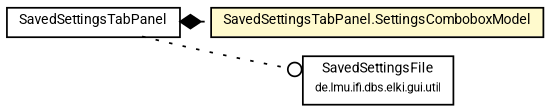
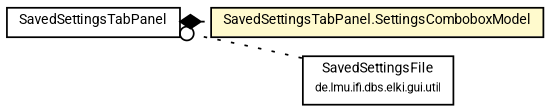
(215, 53) -> (248, 46)
